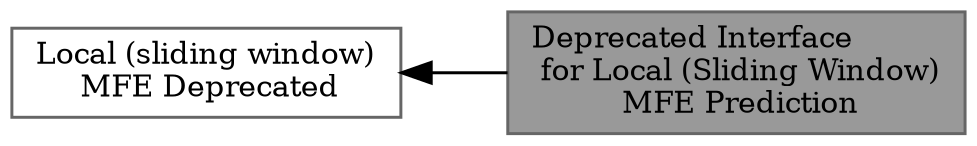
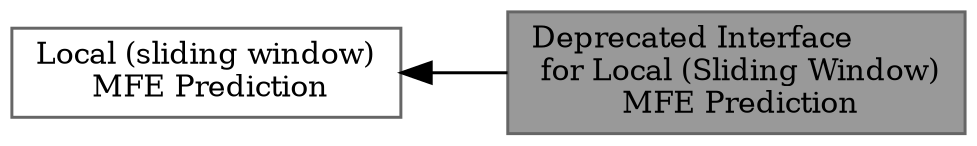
(206, 73) -> (206, 73)
